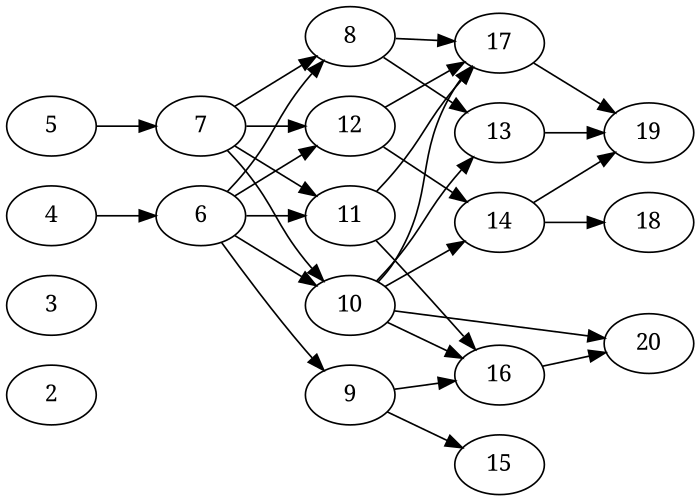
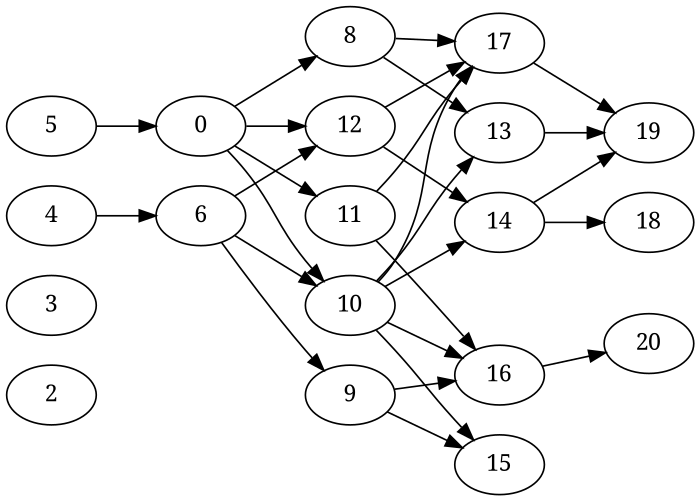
(201, 126) -> (201, 126)
(269, 137) -> none
(263, 216) -> none
(491, 323) -> (417, 376)
